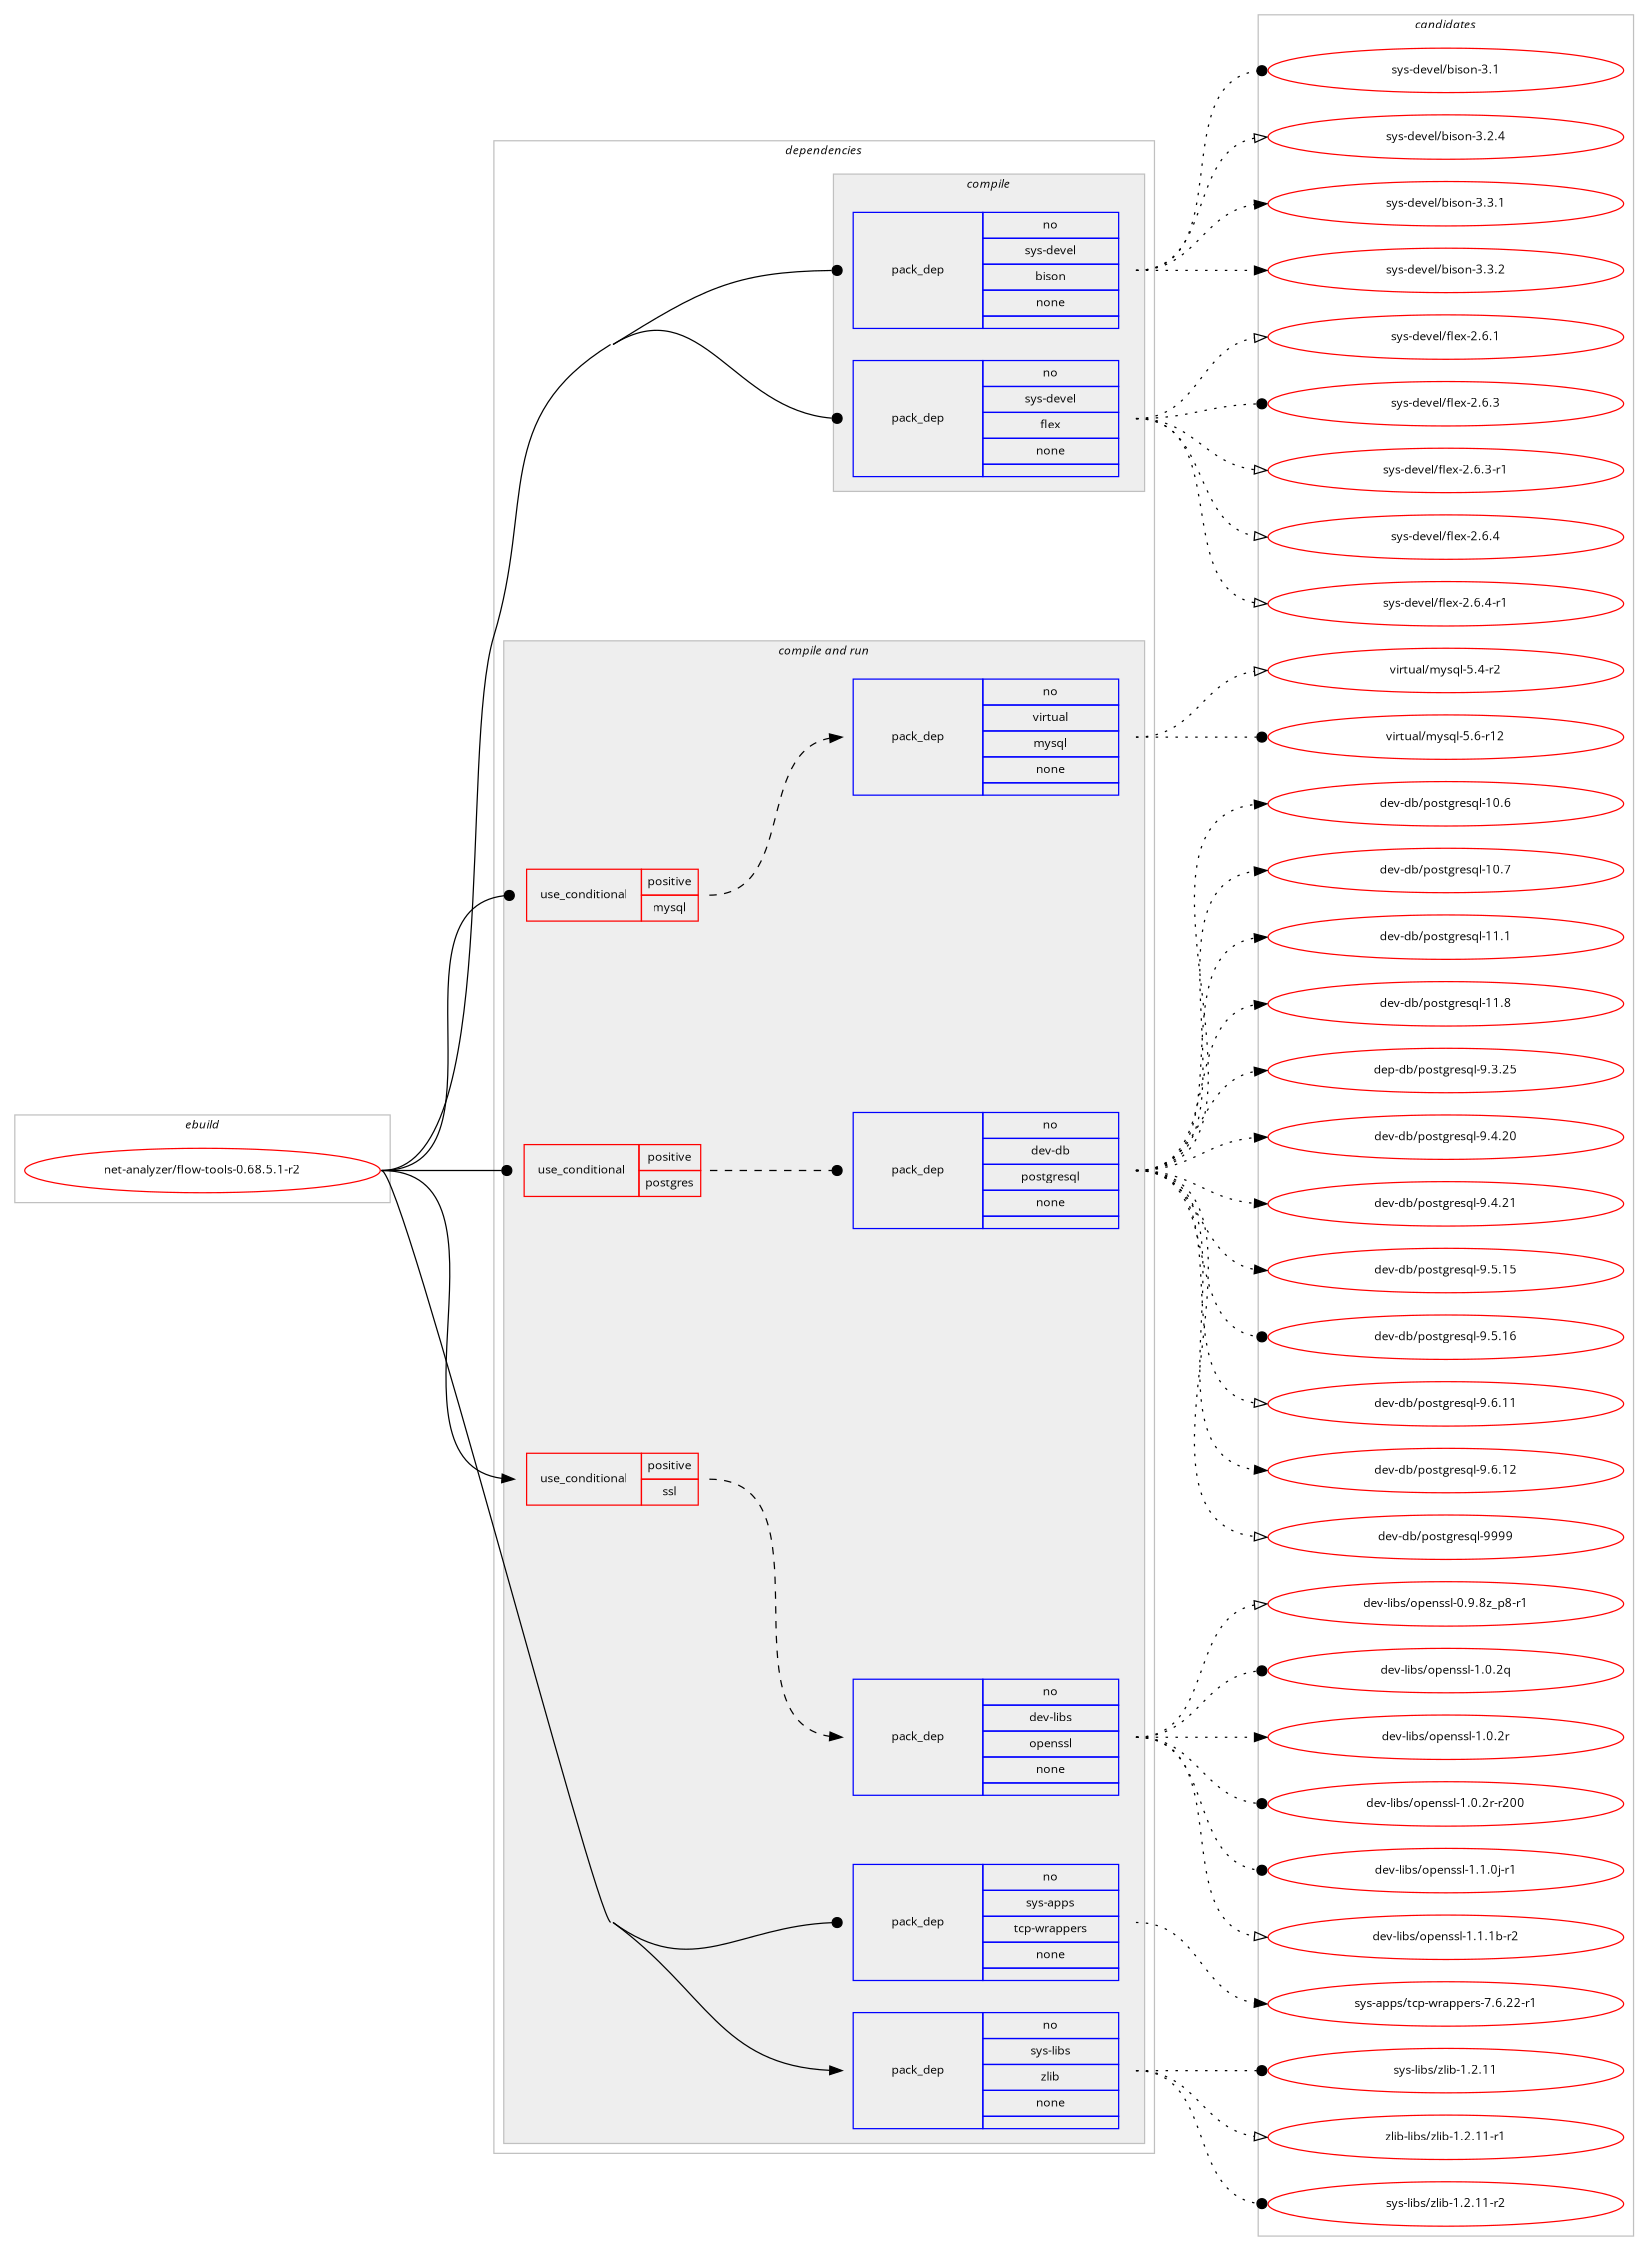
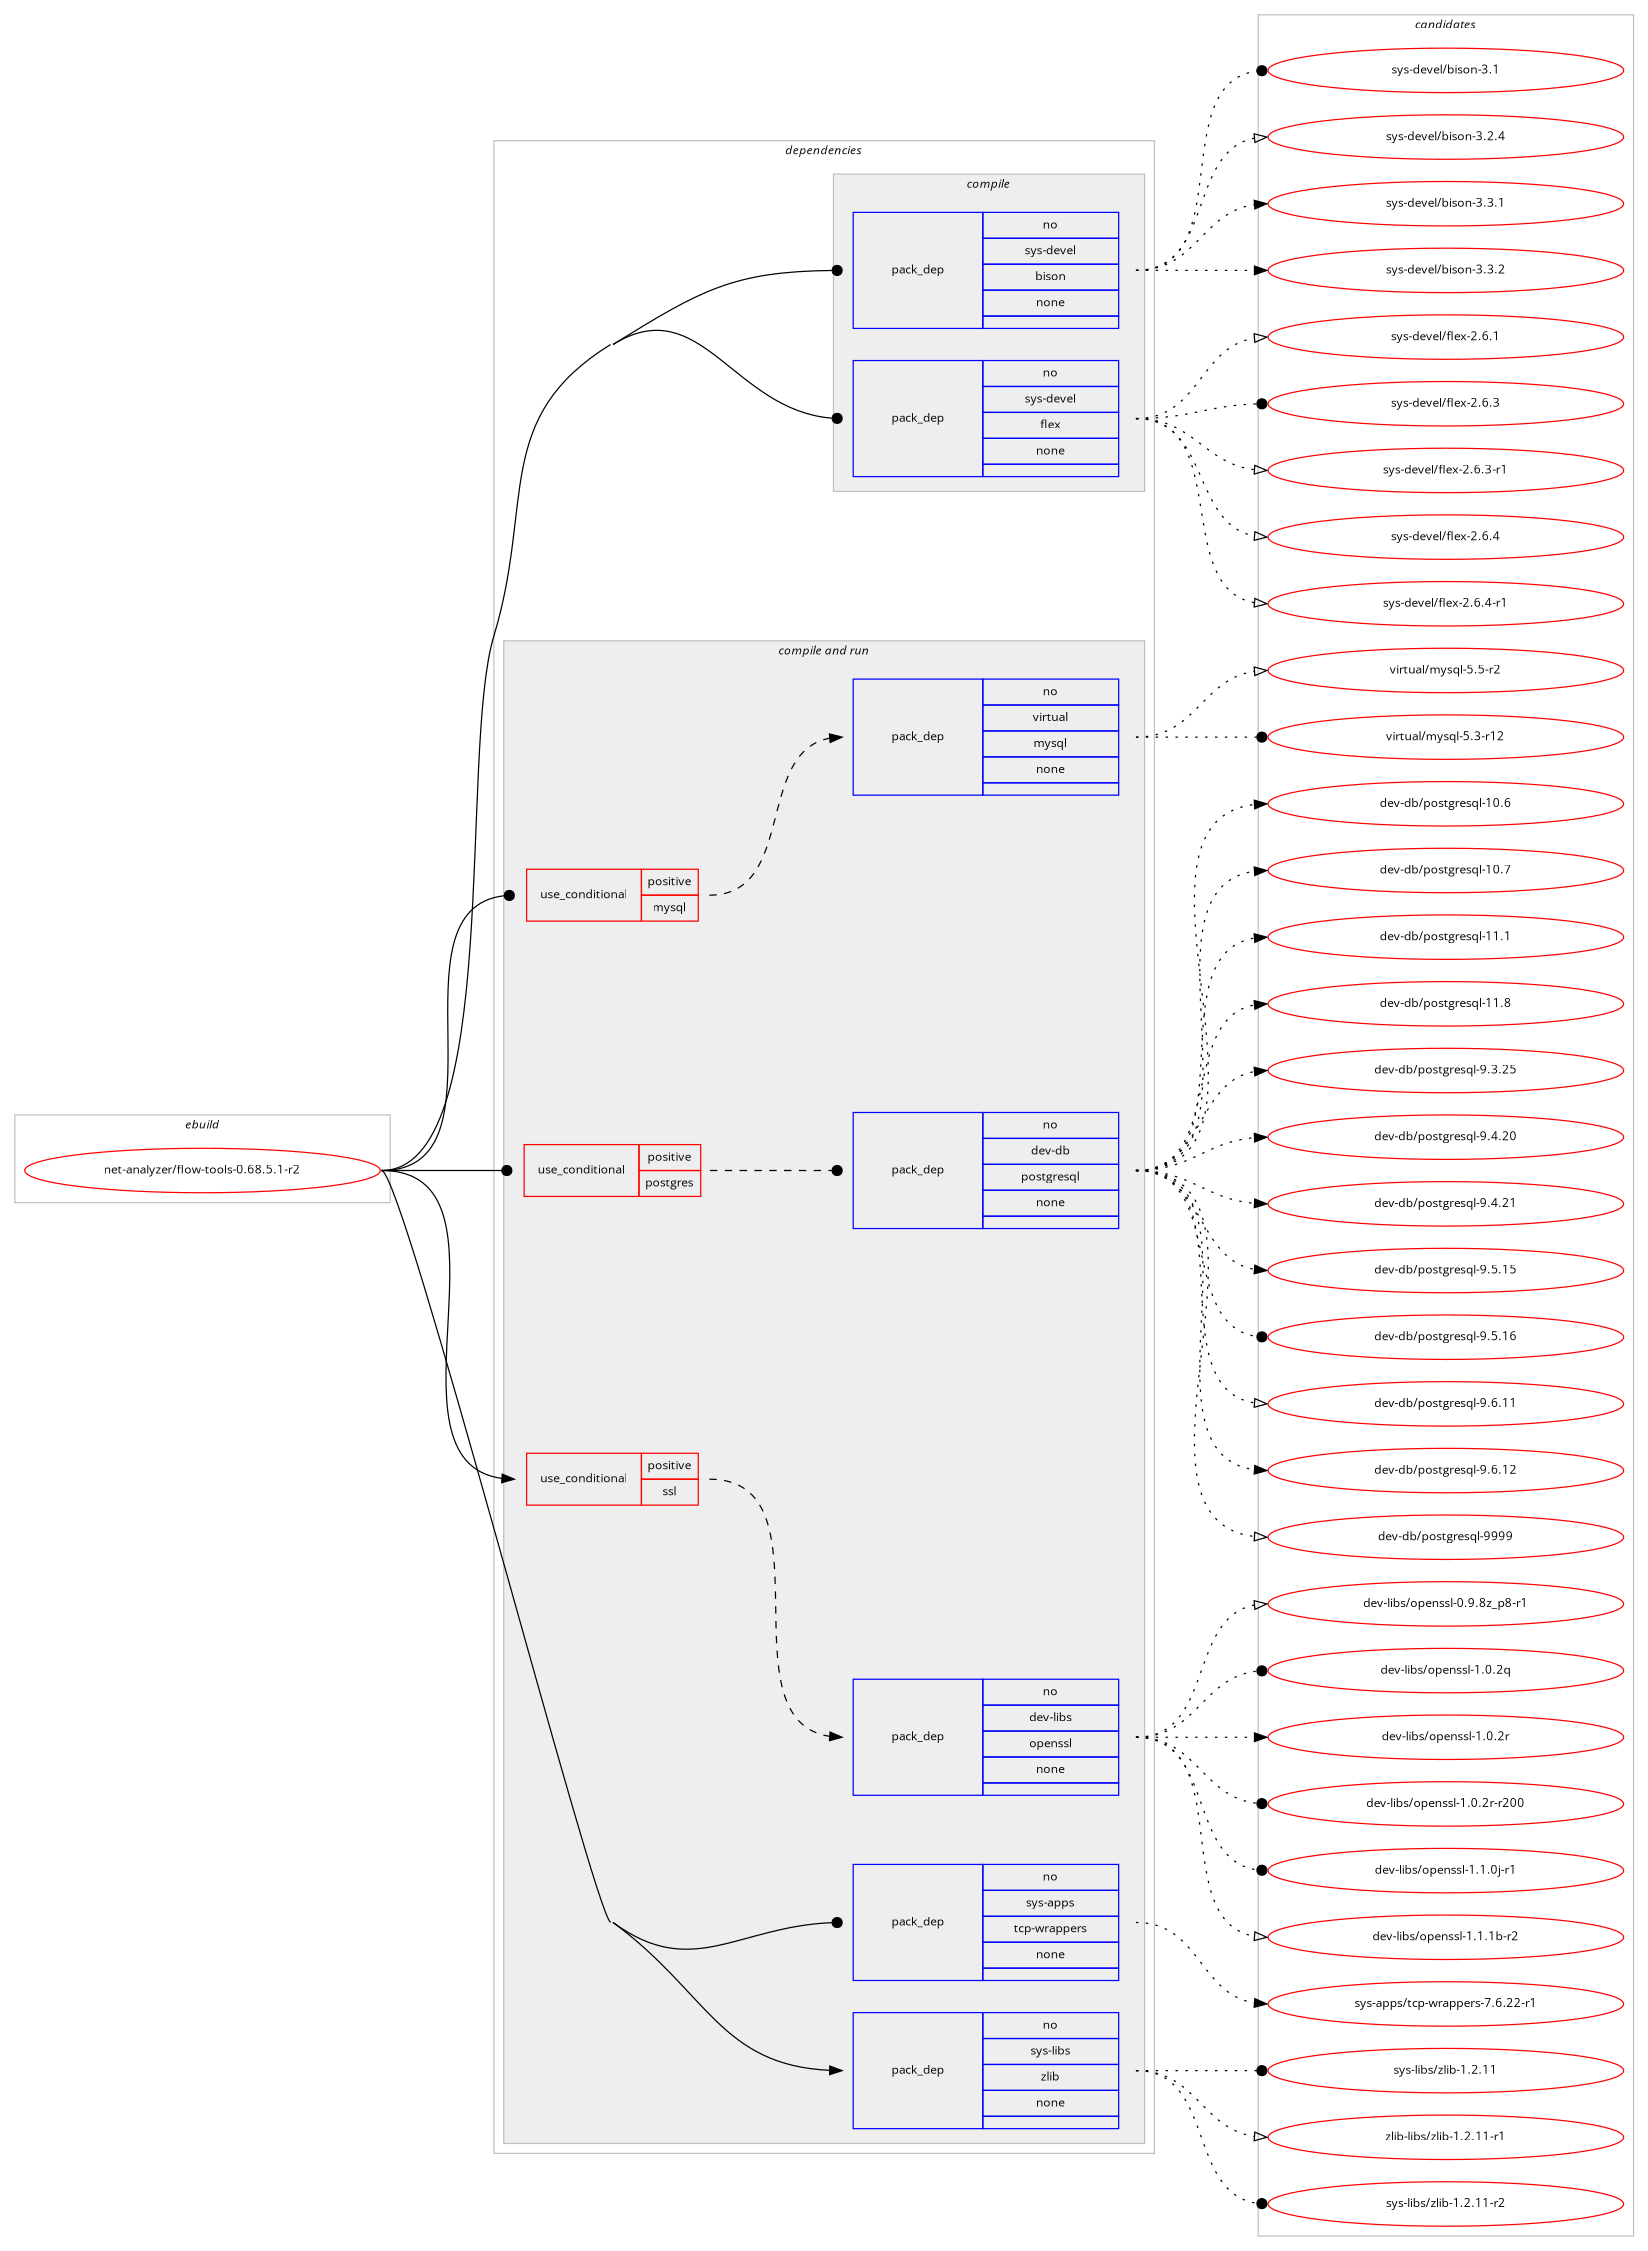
(1446, 670) -> (1446, 670)
(1446, 737) -> (1446, 737)
(1446, 1071) -> (1446, 1071)
